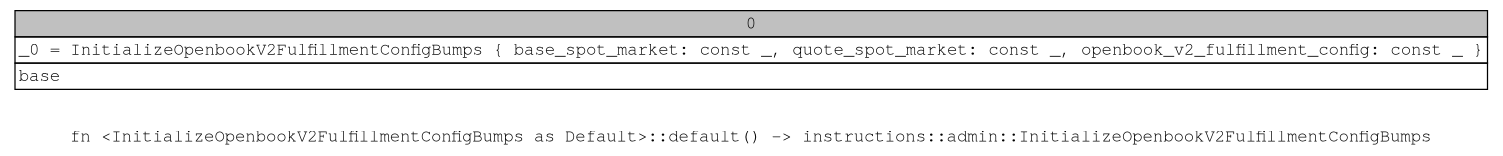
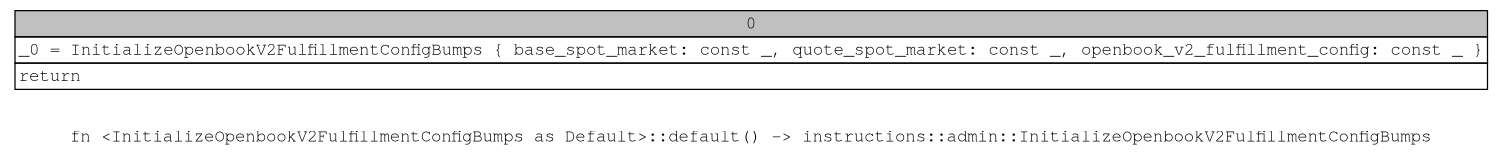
(40, 76) -> (50, 76)
